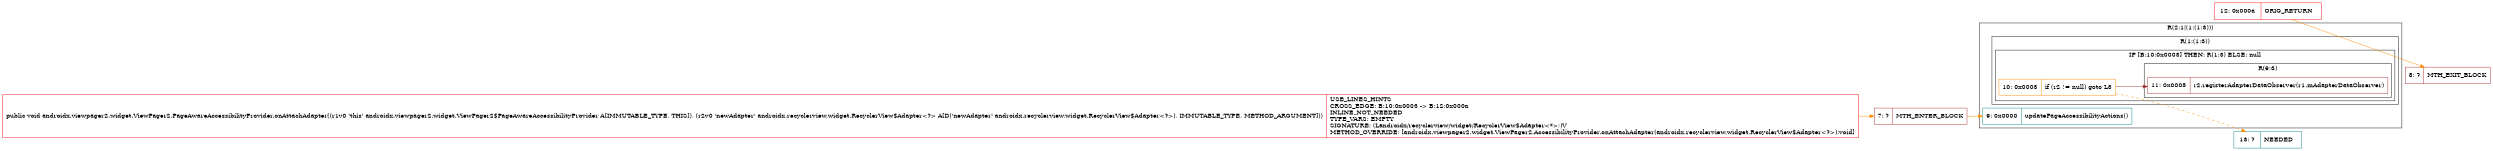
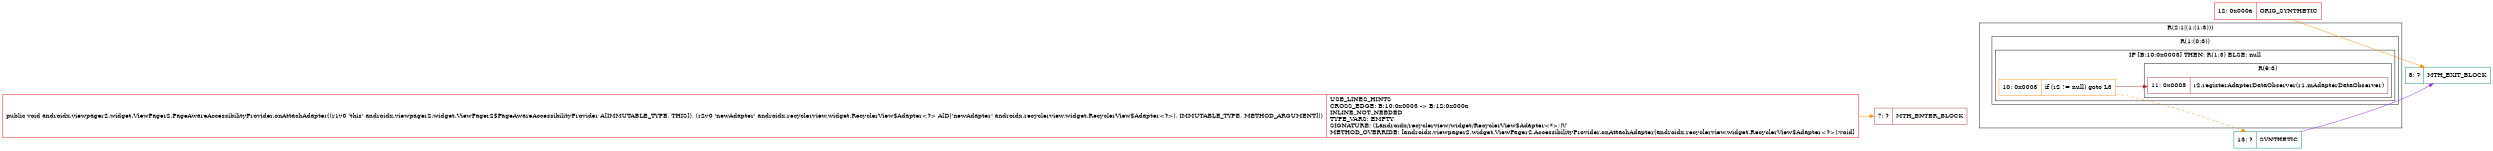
(2289, 11) -> (2289, 11)
(2195, 42) -> (2195, 42)
(2448, 75) -> (2448, 75)
none -> (2366, 112)
(2057, 116) -> none
(2279, 140) -> (2279, 140)
